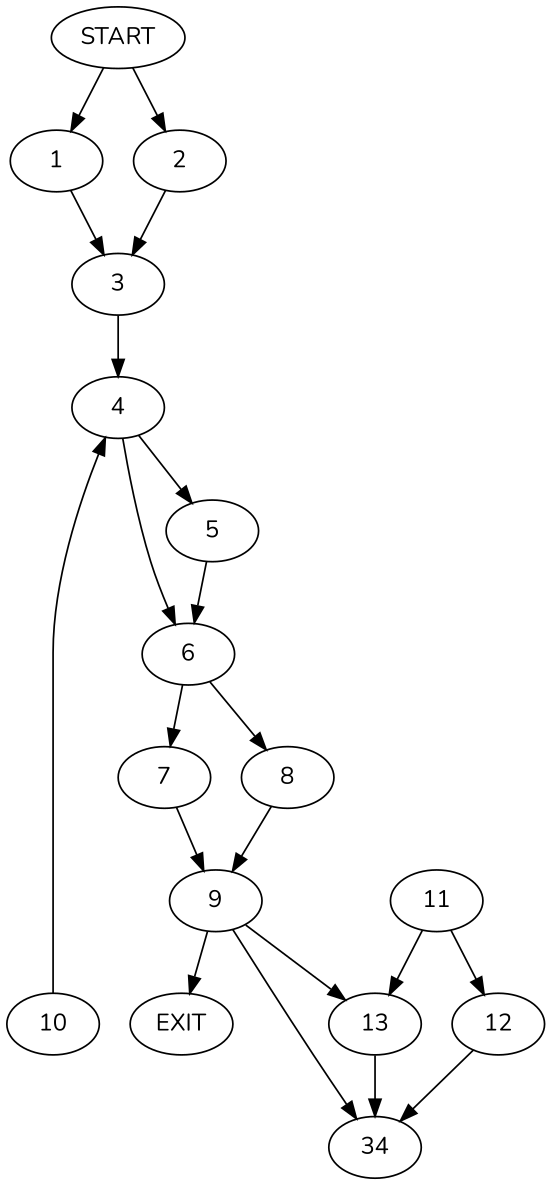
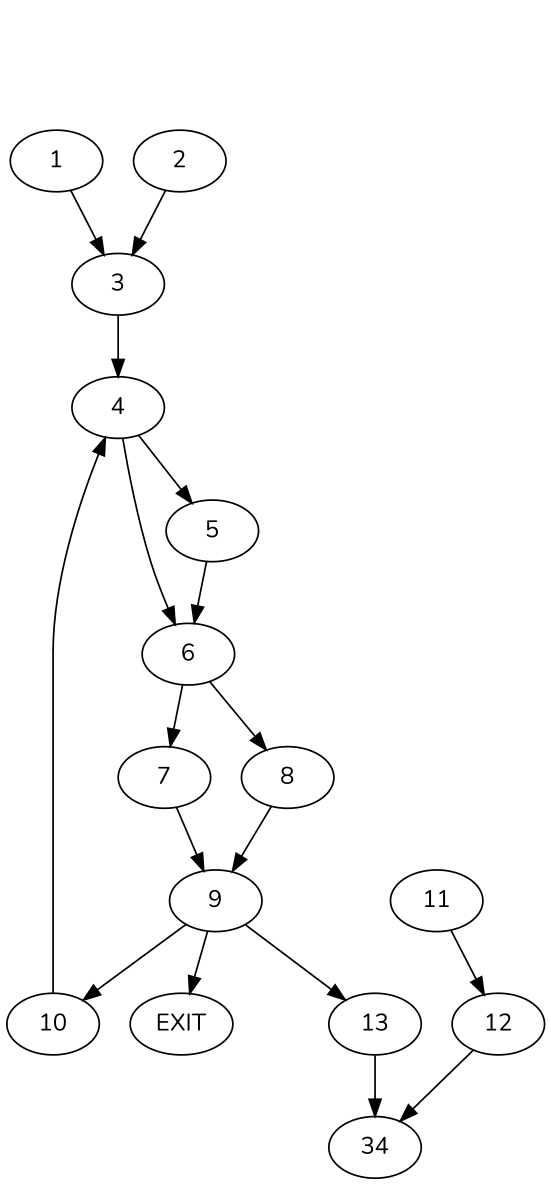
(118, 38) -> none
(410, 955) -> none
(289, 1017) -> (142, 957)
